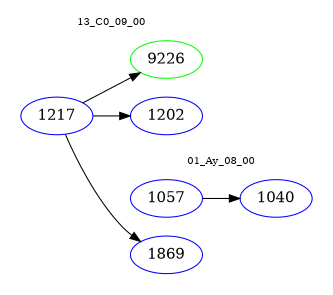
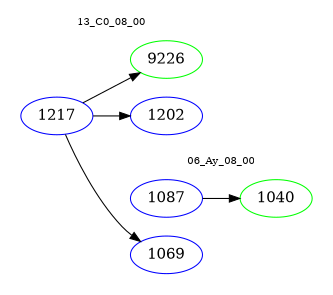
(112, 22) -> (112, 22)
(221, 161) -> (221, 161)
(166, 198) -> (166, 198)
(276, 198) -> (276, 198)
(166, 255) -> (166, 255)
